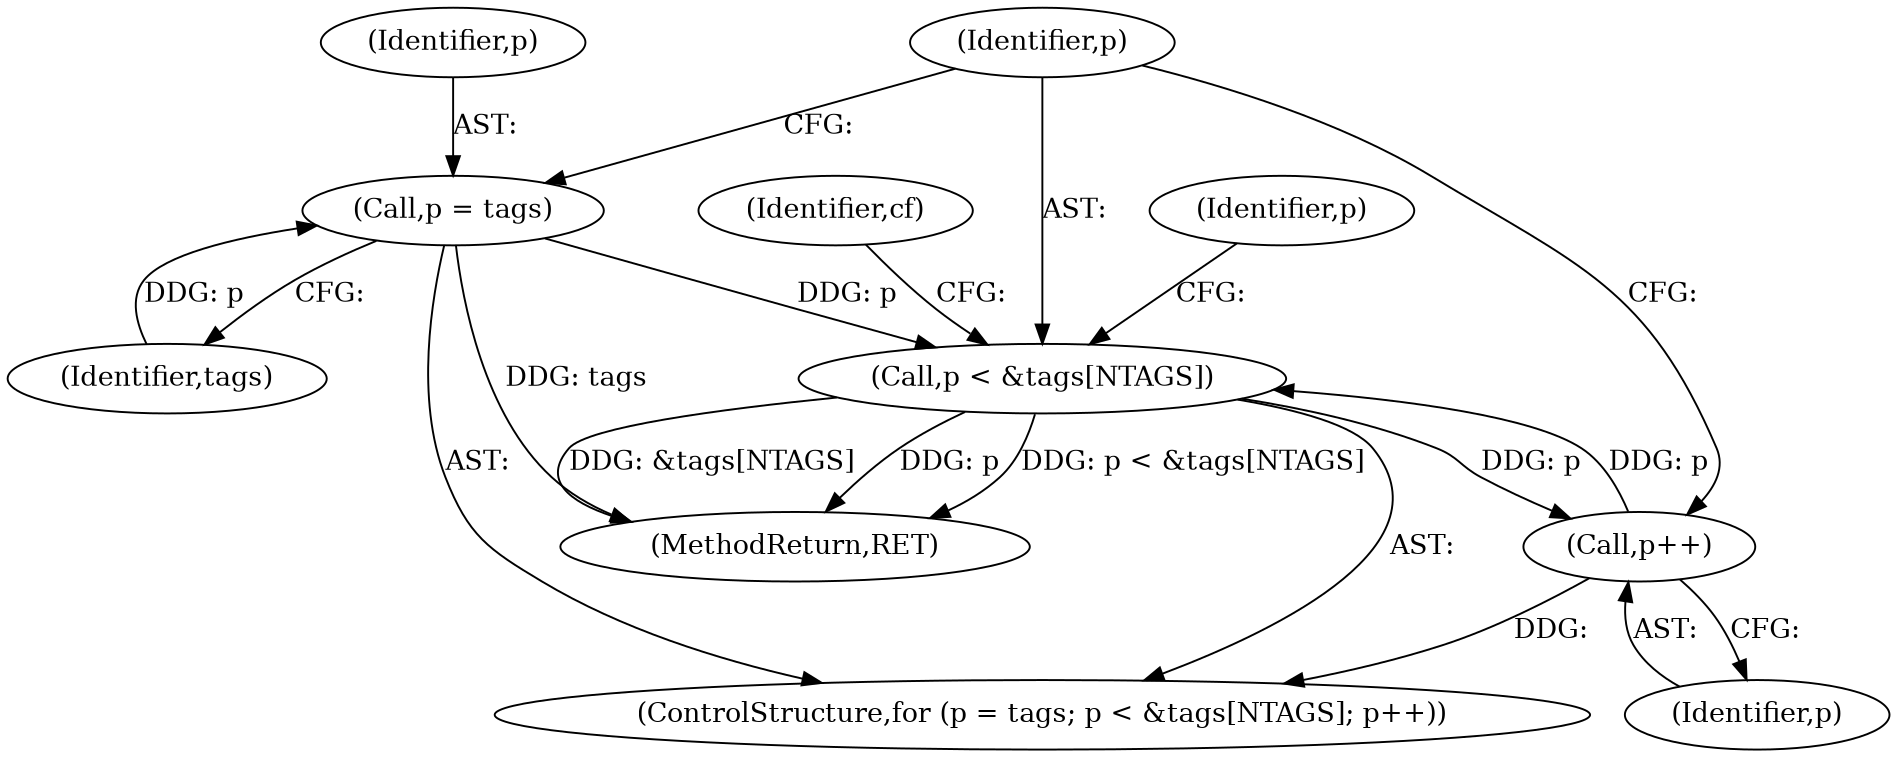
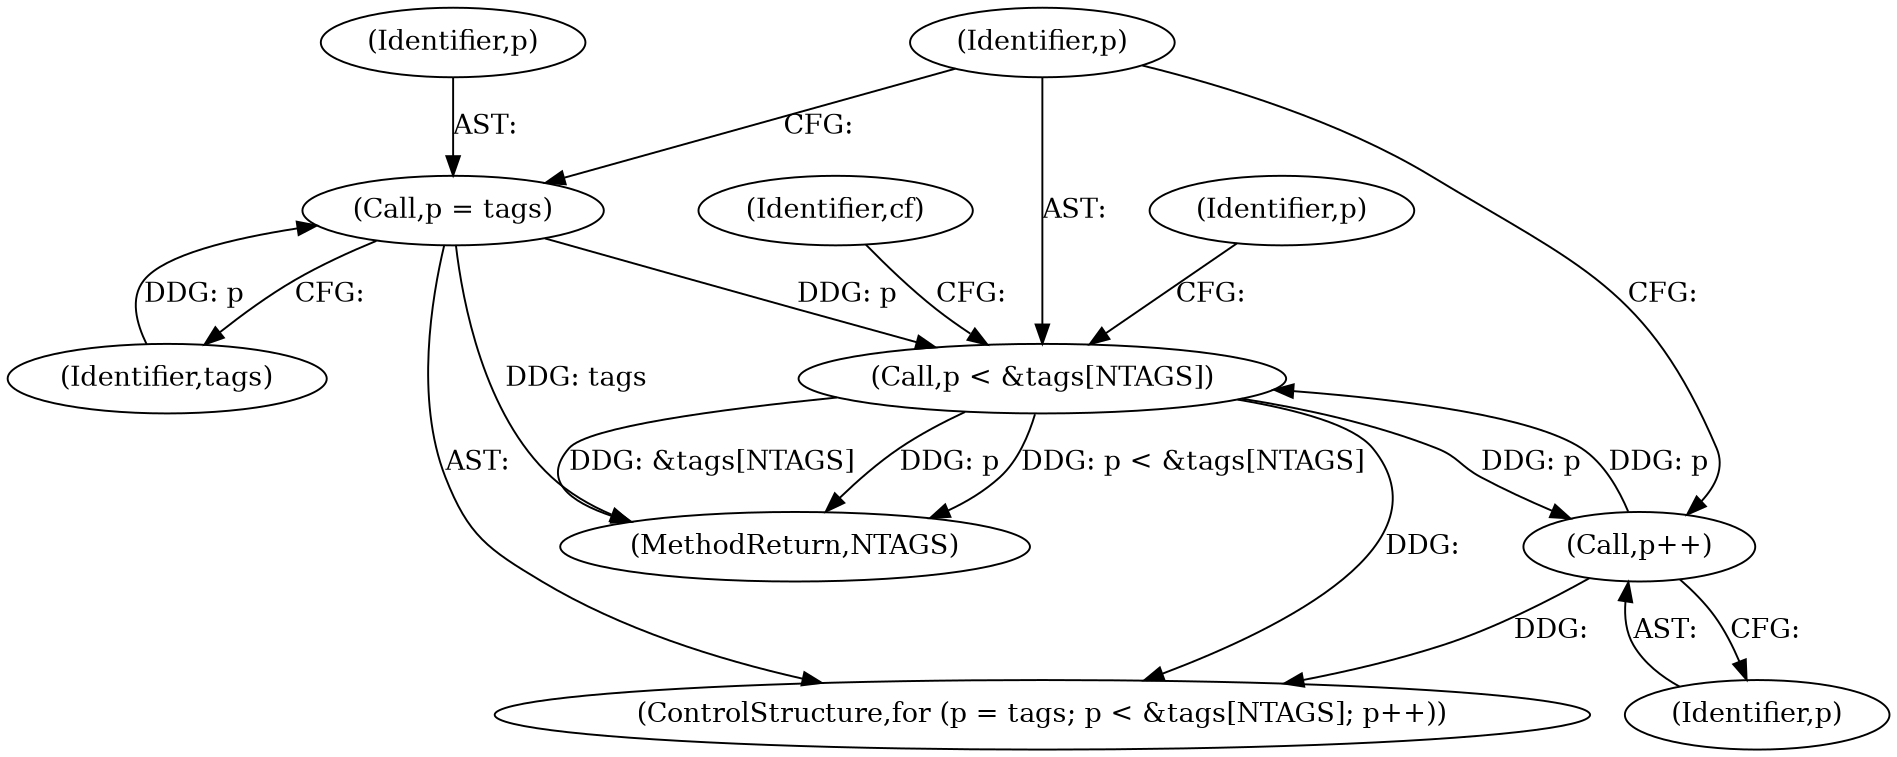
(795, 547) -> (795, 547)
(1427, 547) -> (1427, 547)
